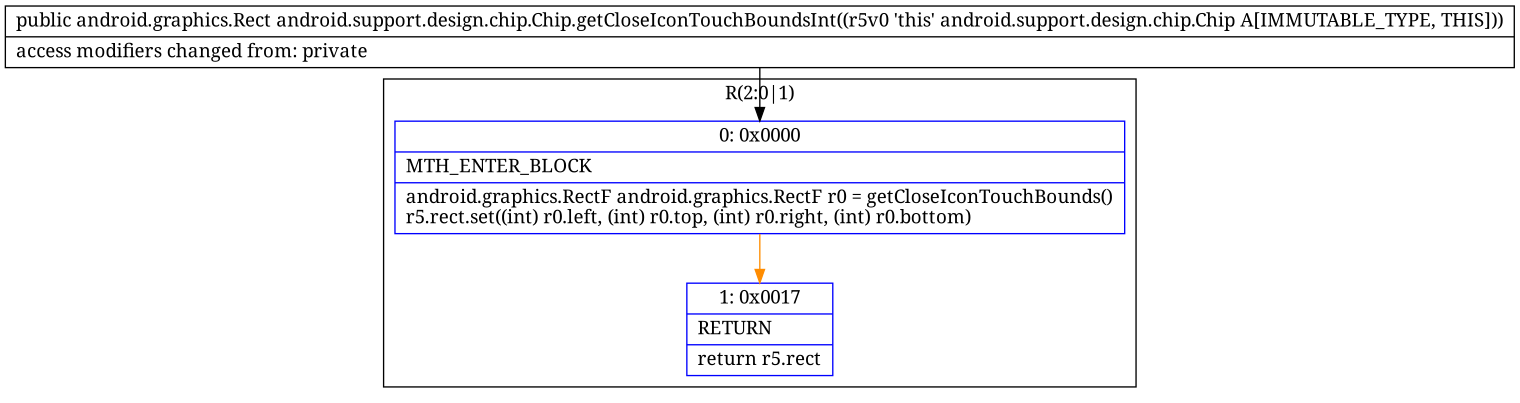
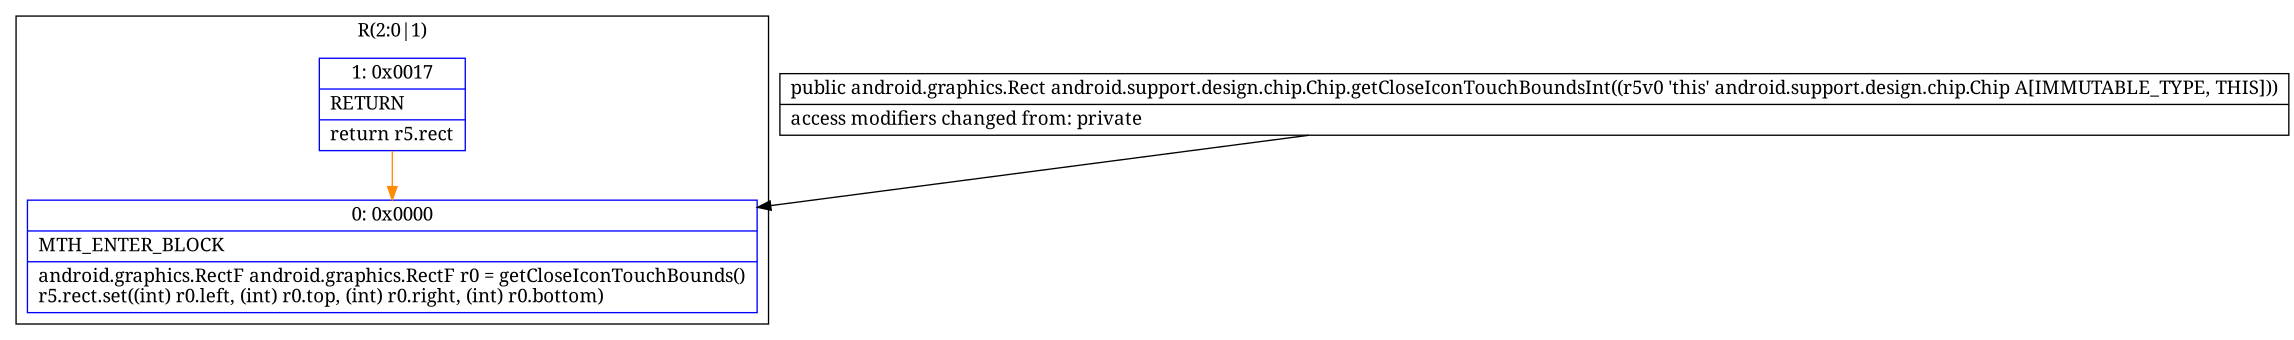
(760, 252) -> (392, 169)
